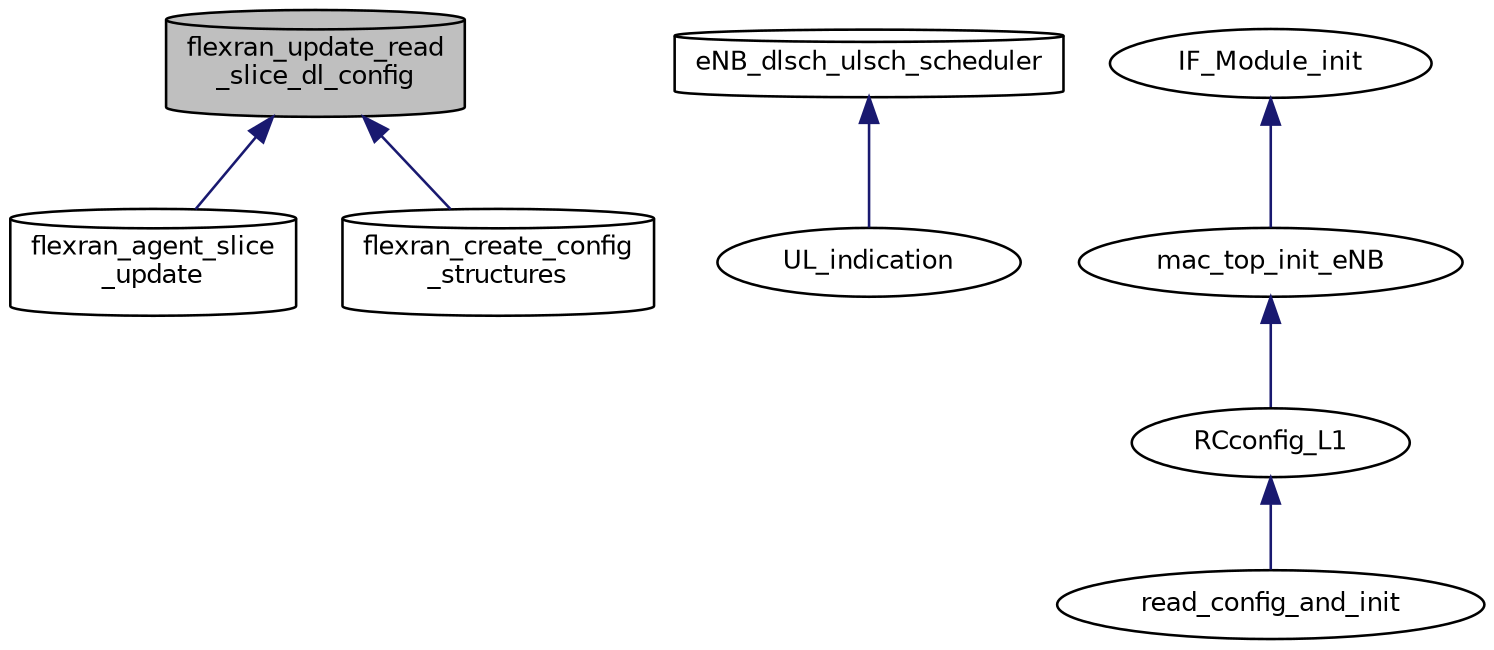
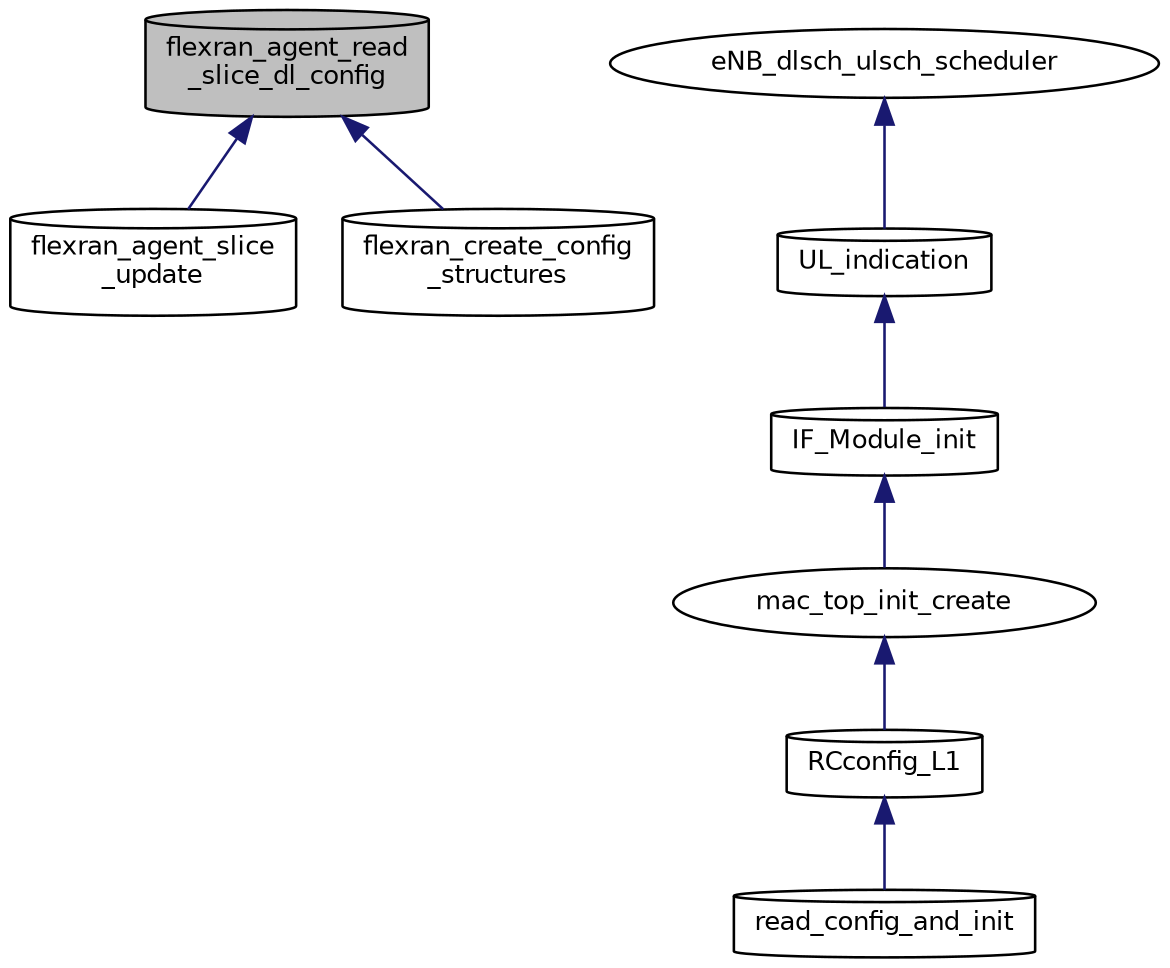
(315, 63) -> (287, 63)
(869, 63) -> (885, 63)
(1271, 63) -> (885, 442)
(869, 262) -> (885, 262)
(1271, 262) -> (885, 603)
none -> (885, 365)
(1271, 443) -> (885, 764)
(1271, 605) -> (885, 924)
